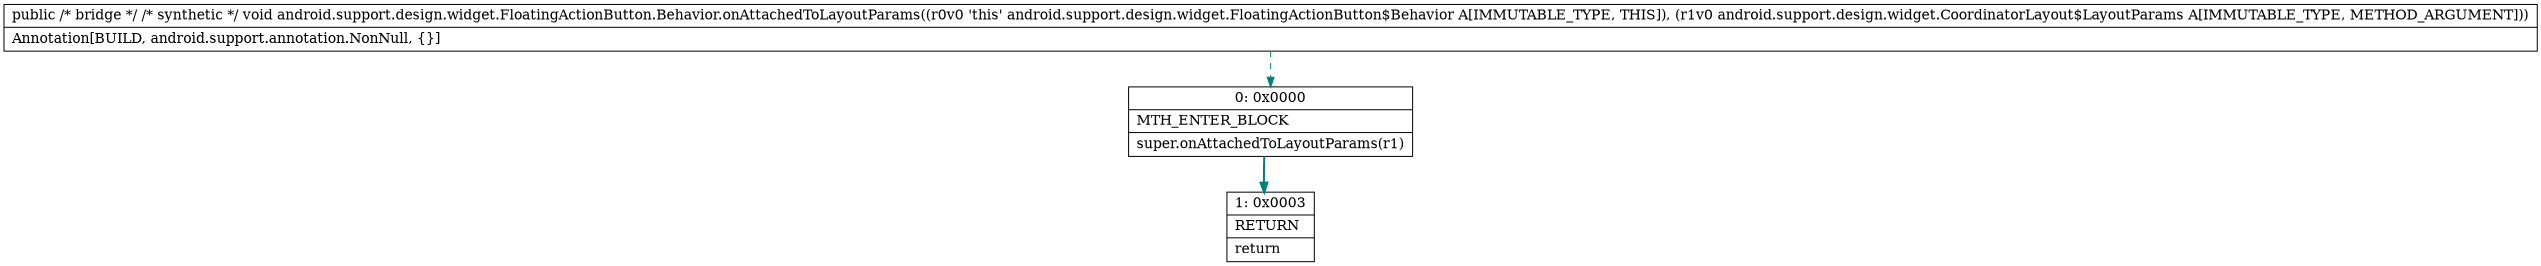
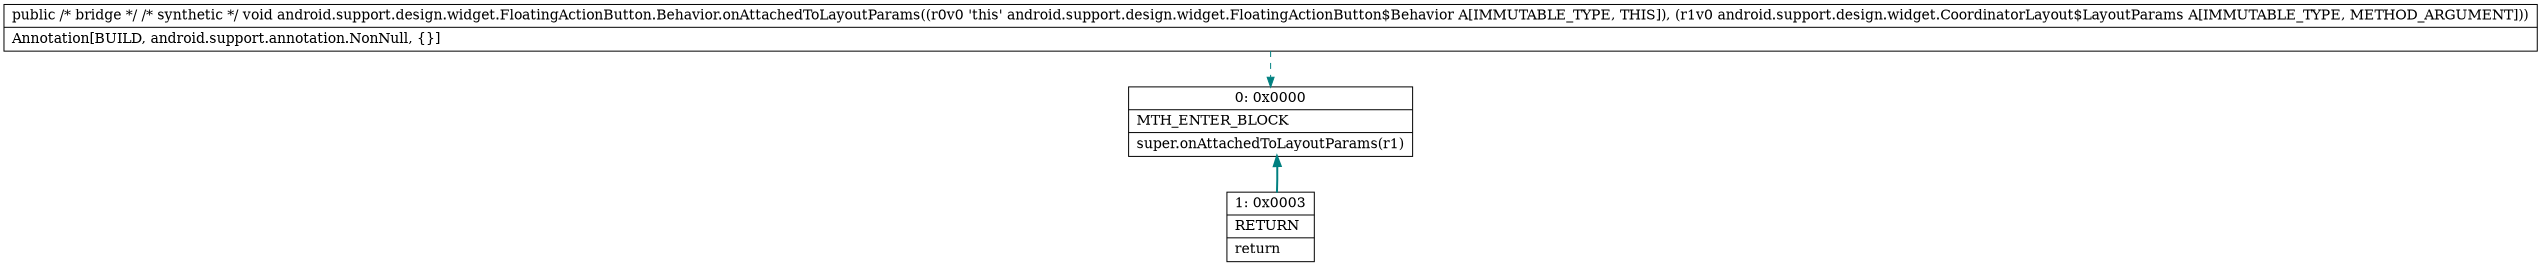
(1264, 169) -> (1277, 179)
